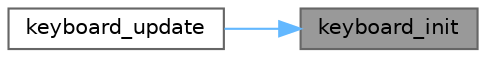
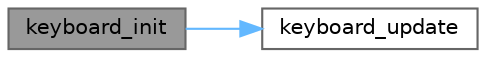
(252, 29) -> (213, 29)
